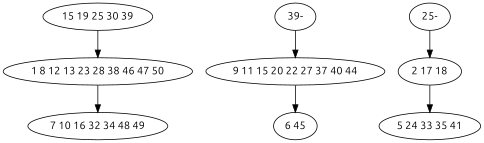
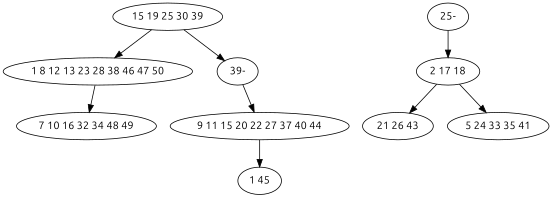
none -> (201, 43)
(295, 126) -> (260, 181)
none -> (398, 126)
